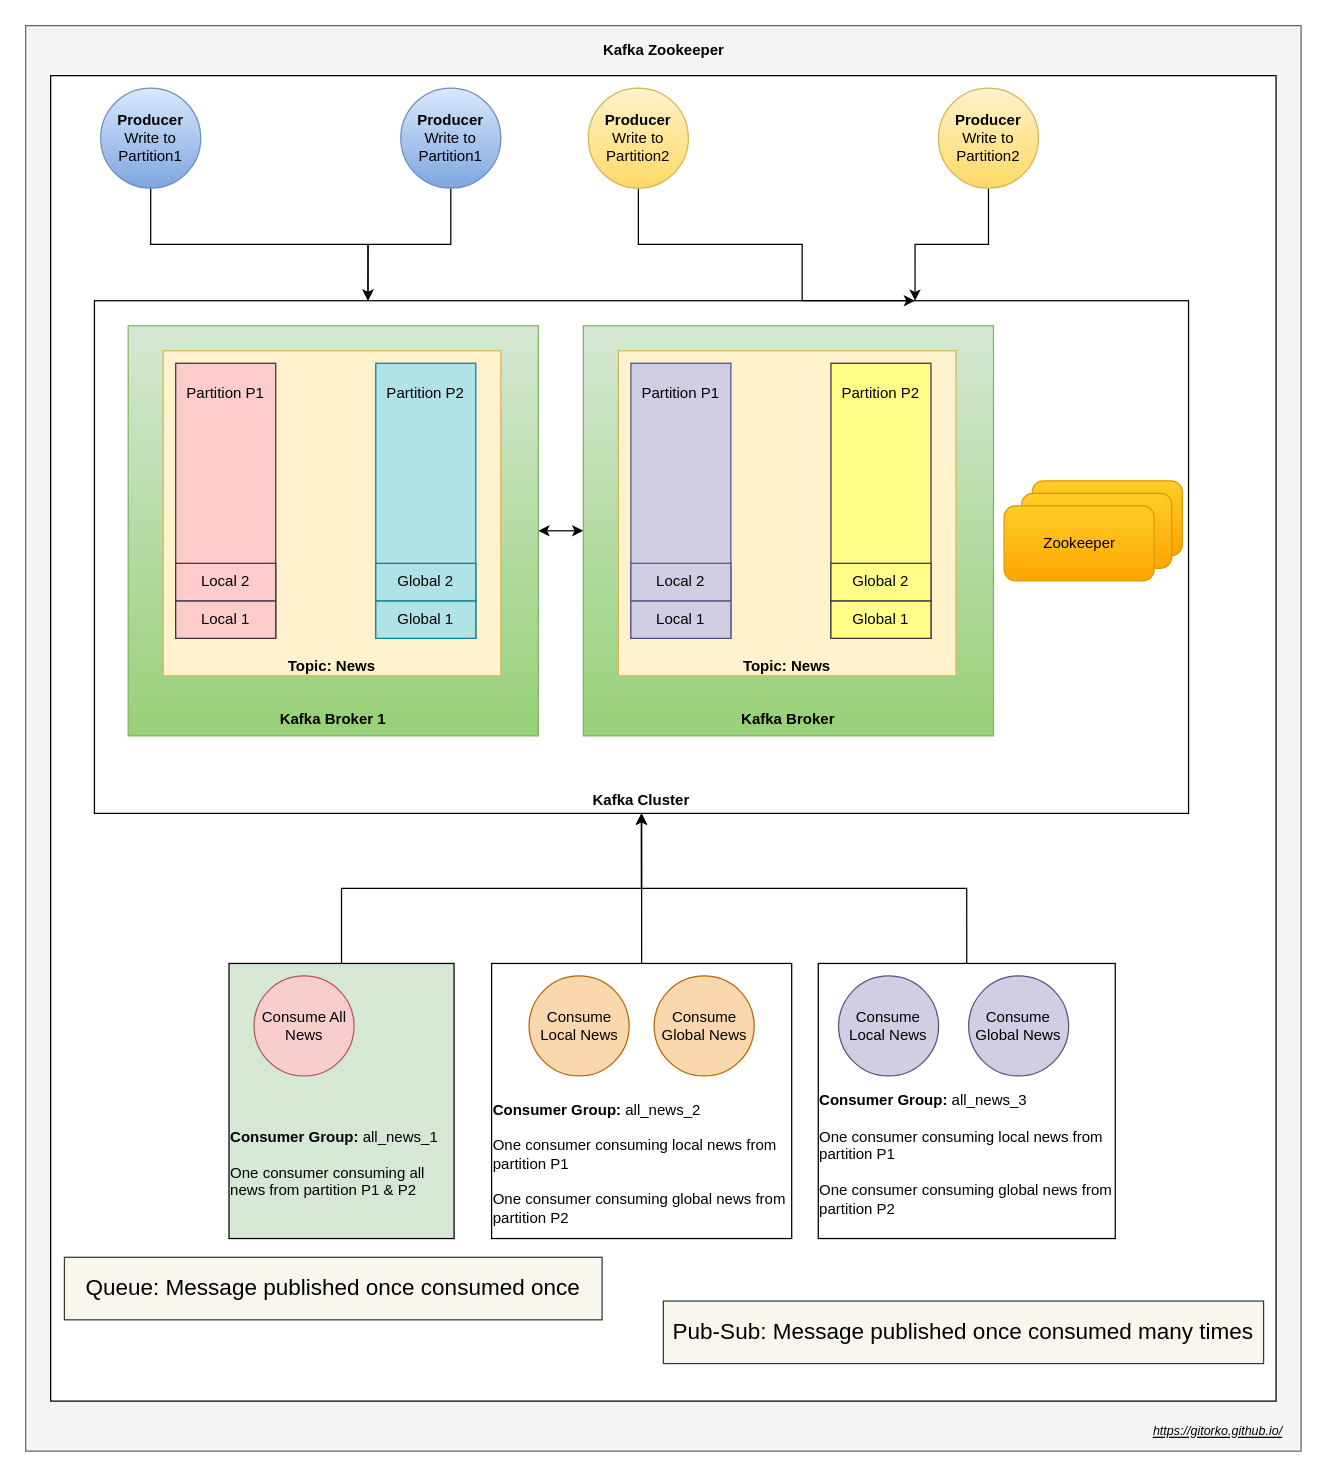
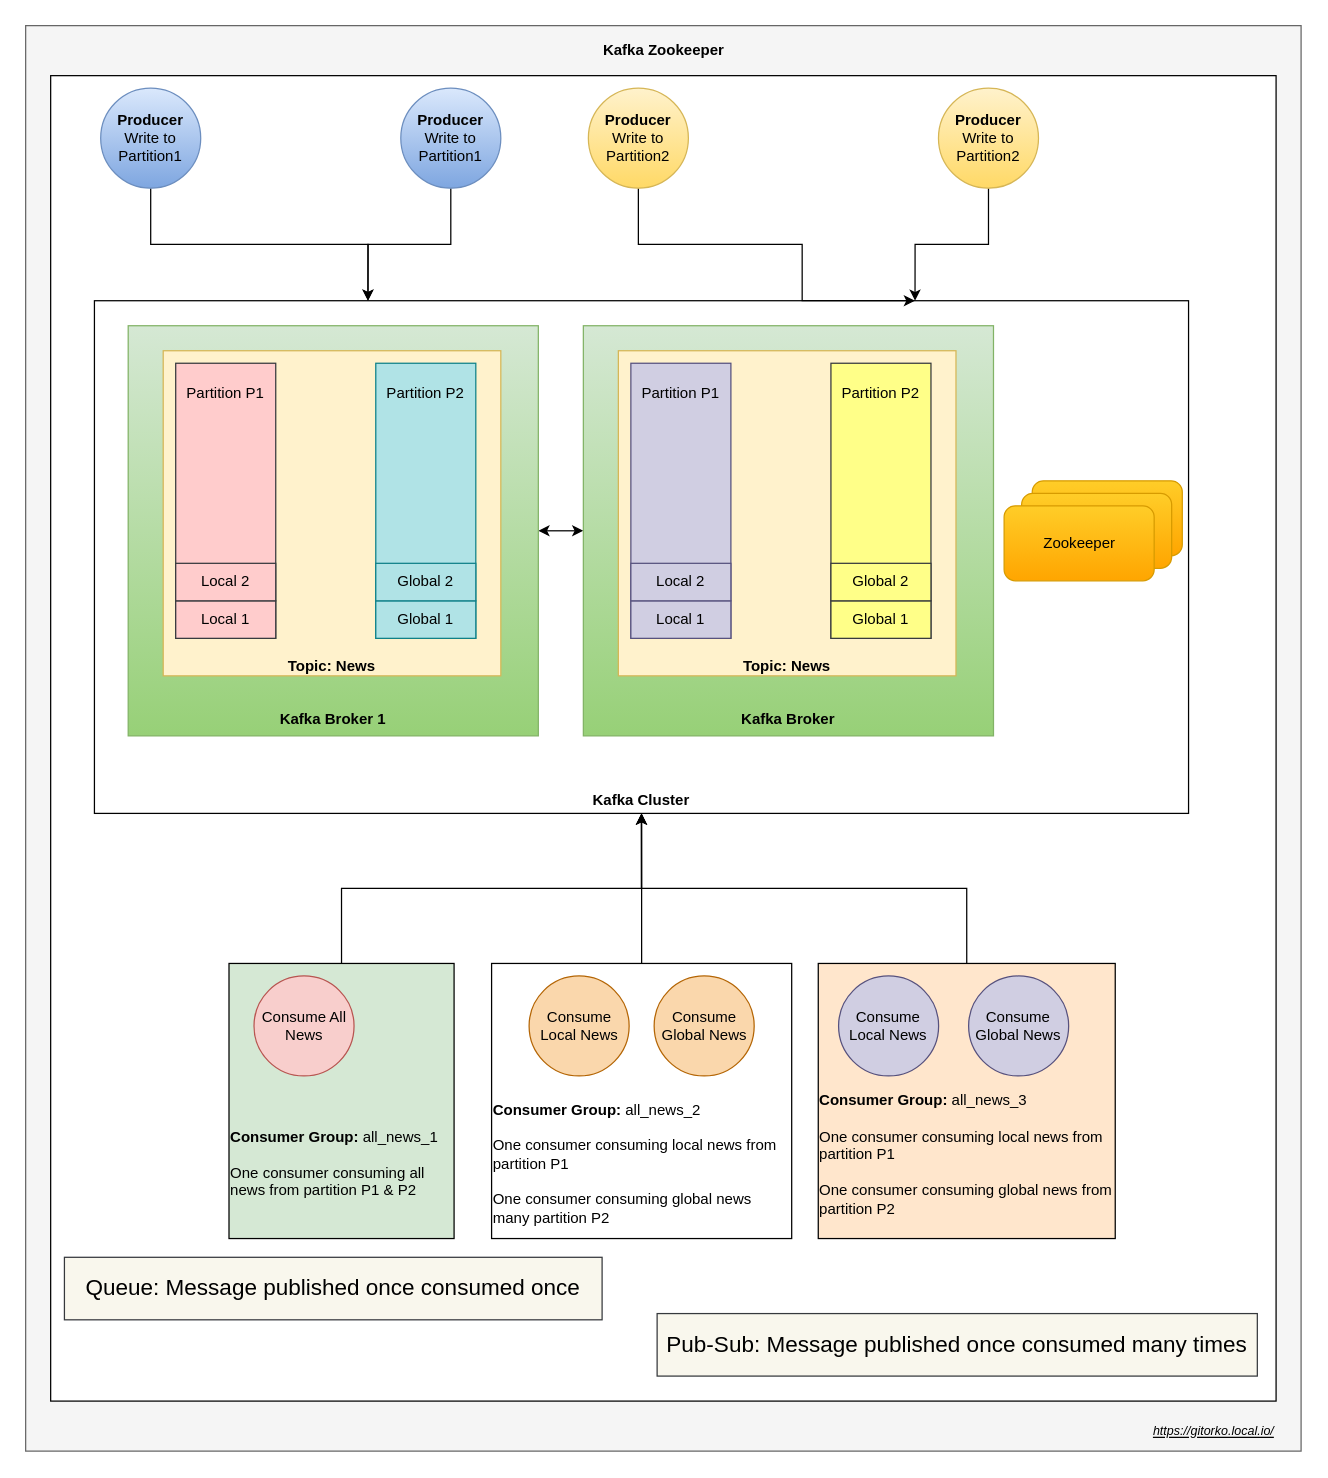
(642, 1101) -> (642, 1101)
(966, 1101) -> (966, 1101)
(963, 1332) -> (957, 1344)
(1251, 1431) -> (1244, 1431)
